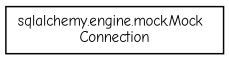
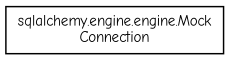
(115, 30) -> (115, 30)
